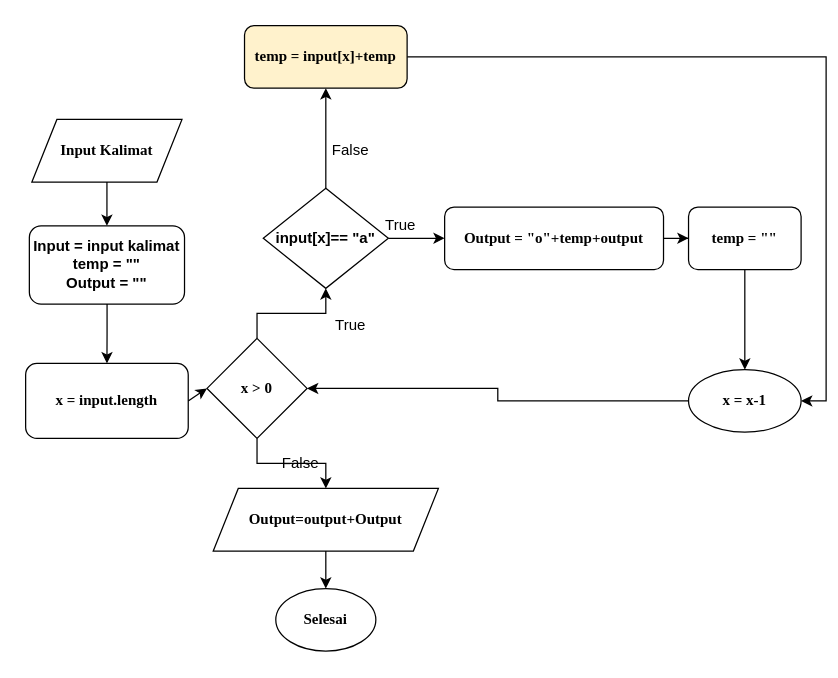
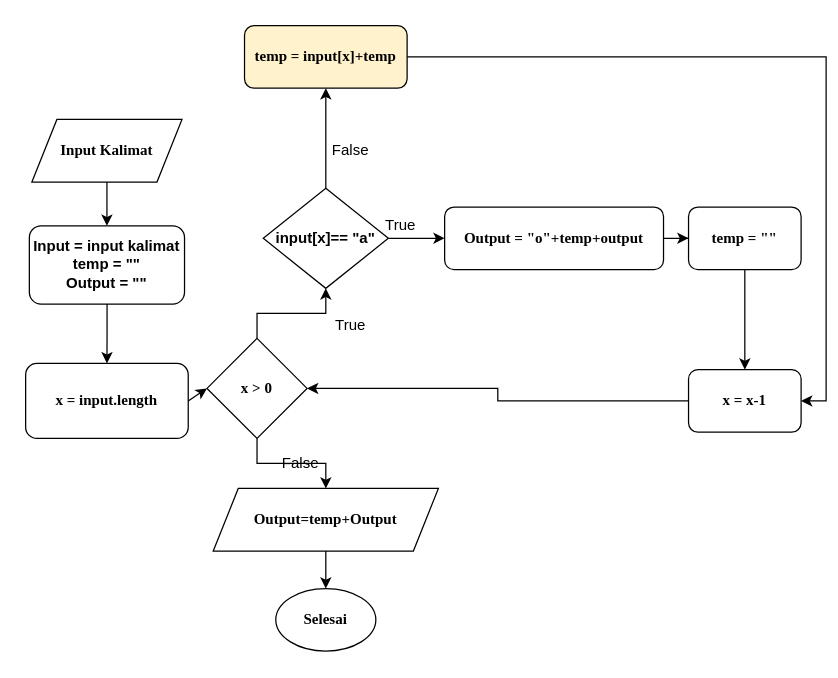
(744, 401) -> (744, 401)
(326, 519) -> (326, 519)
